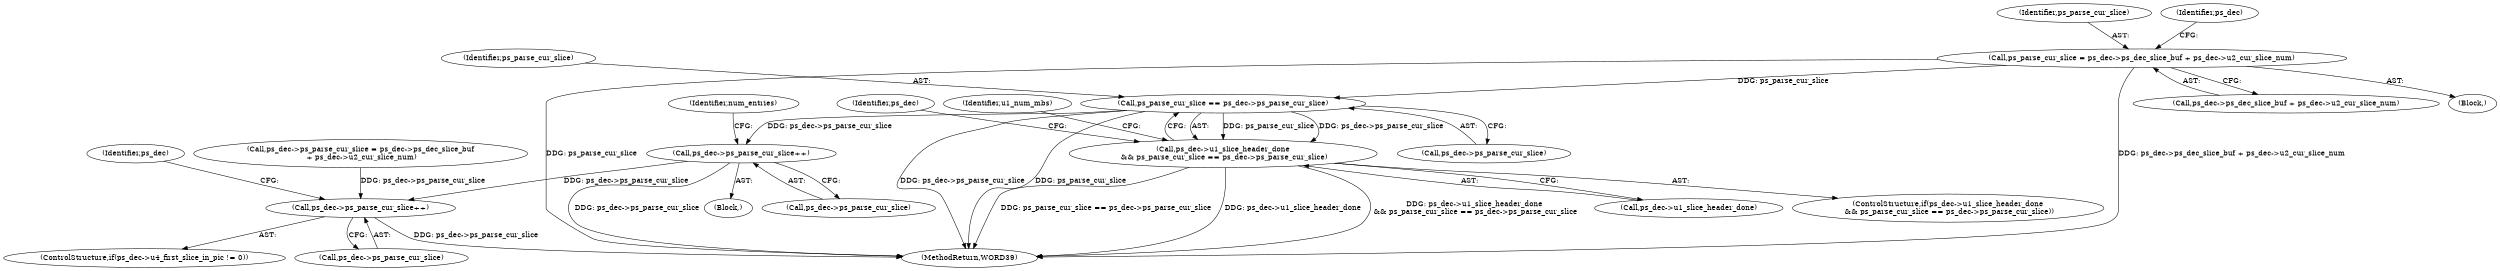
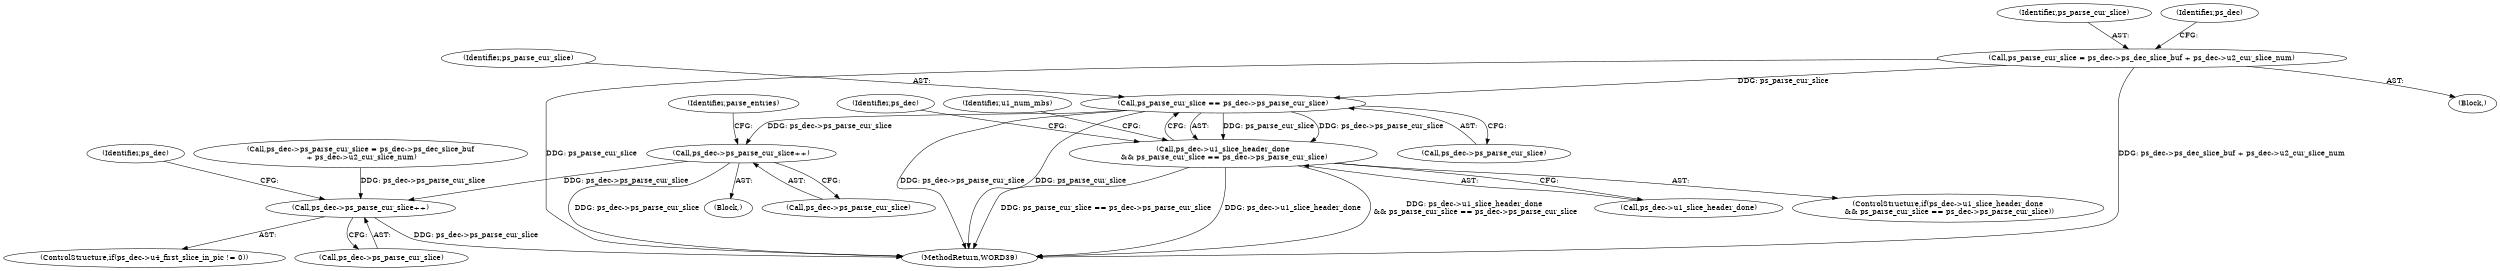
(734, 104) -> (734, 104)
(2286, 104) -> none
